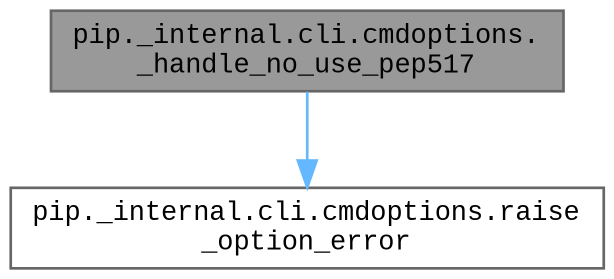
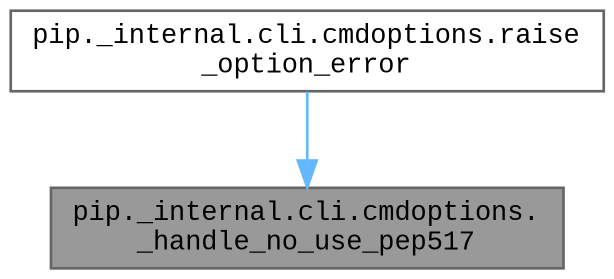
(307, 126) -> (307, 126)
